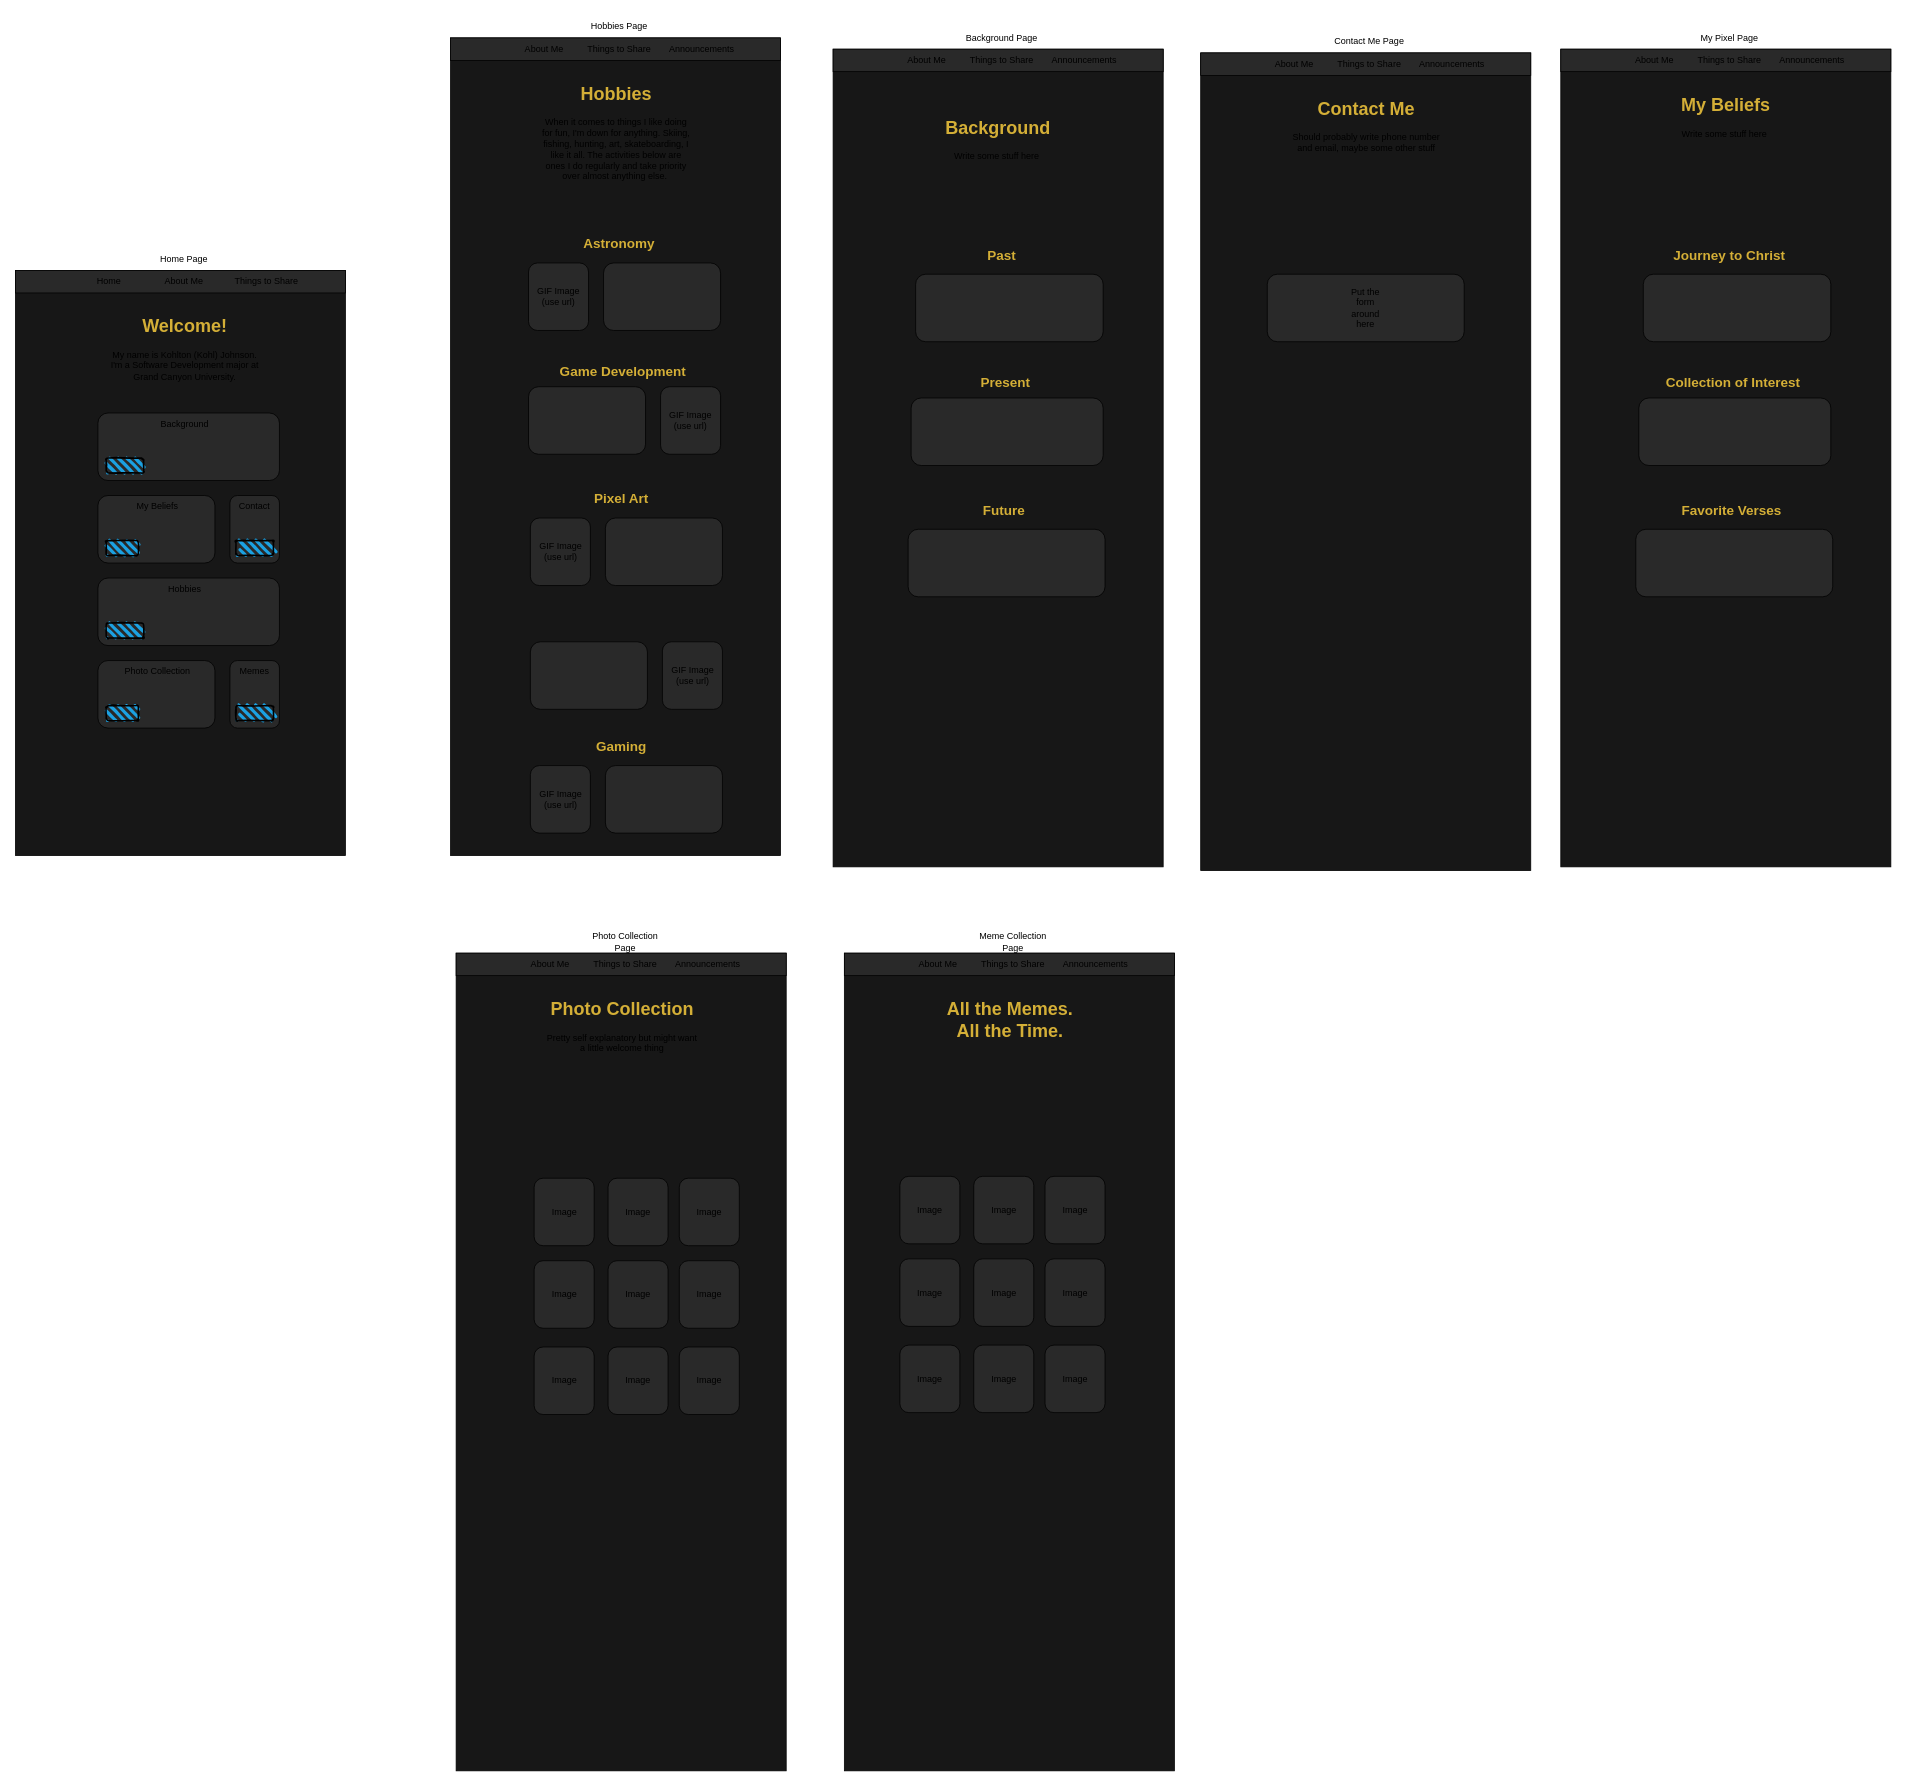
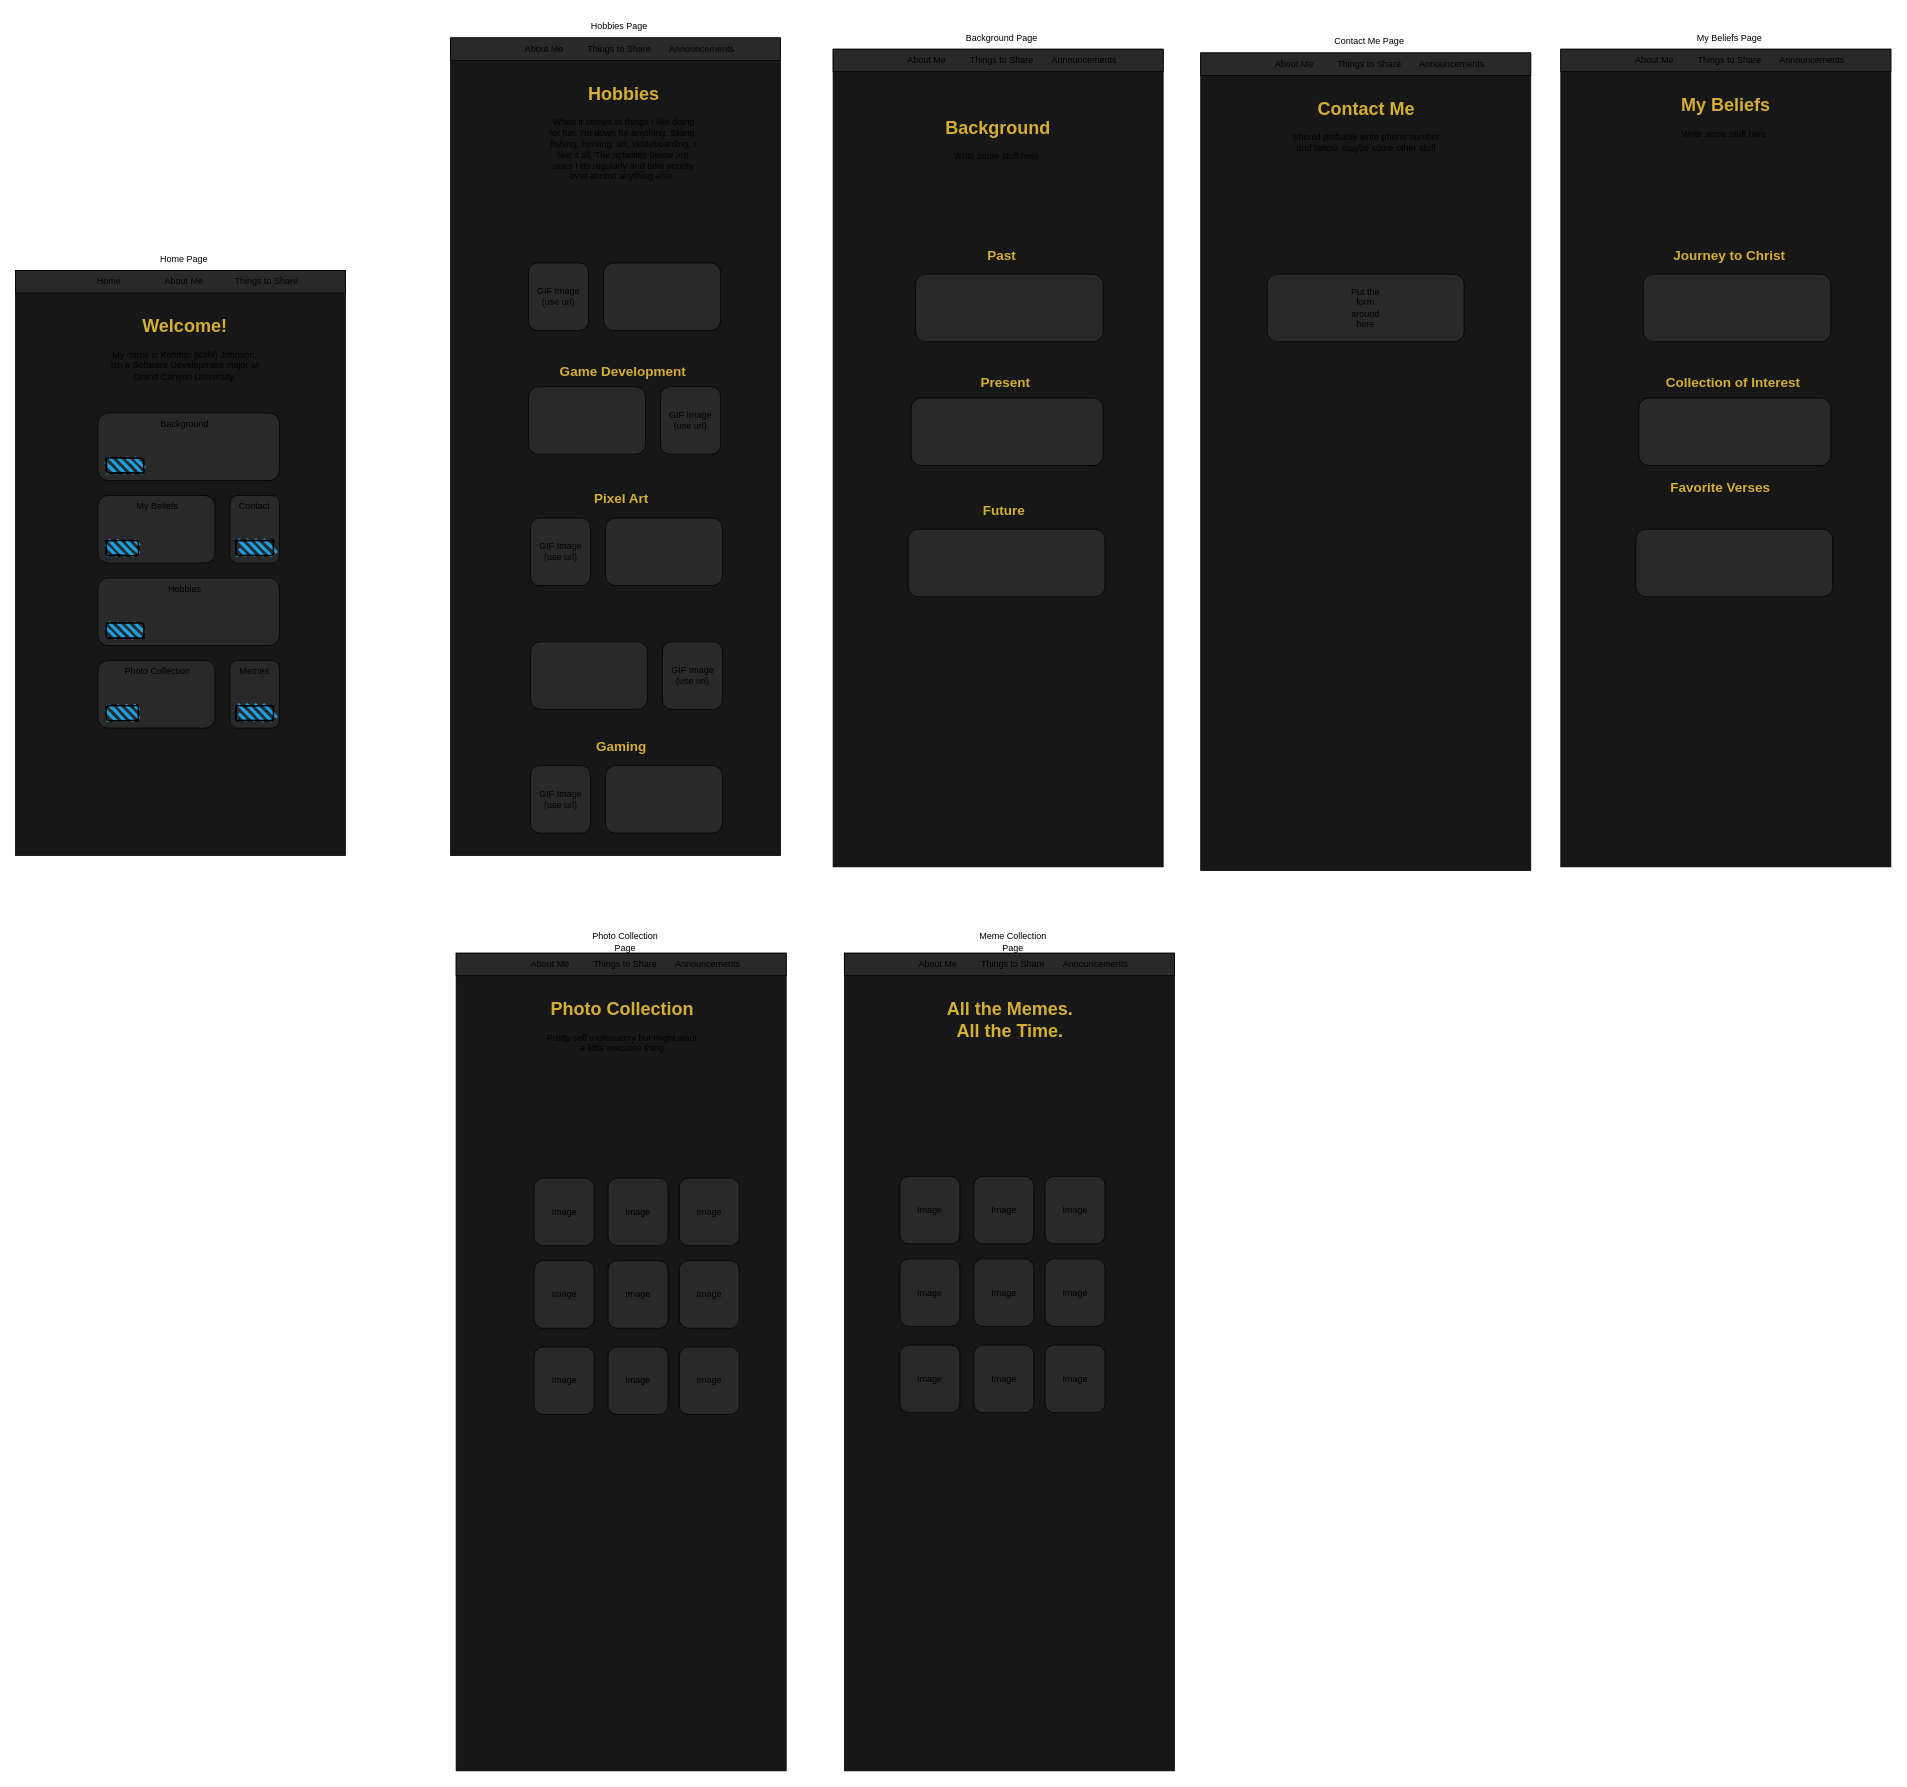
(1729, 38) -> (1729, 38)
(1366, 108) -> (1366, 108)
(615, 134) -> (623, 134)
(619, 244) -> none
(1731, 510) -> (1720, 488)
